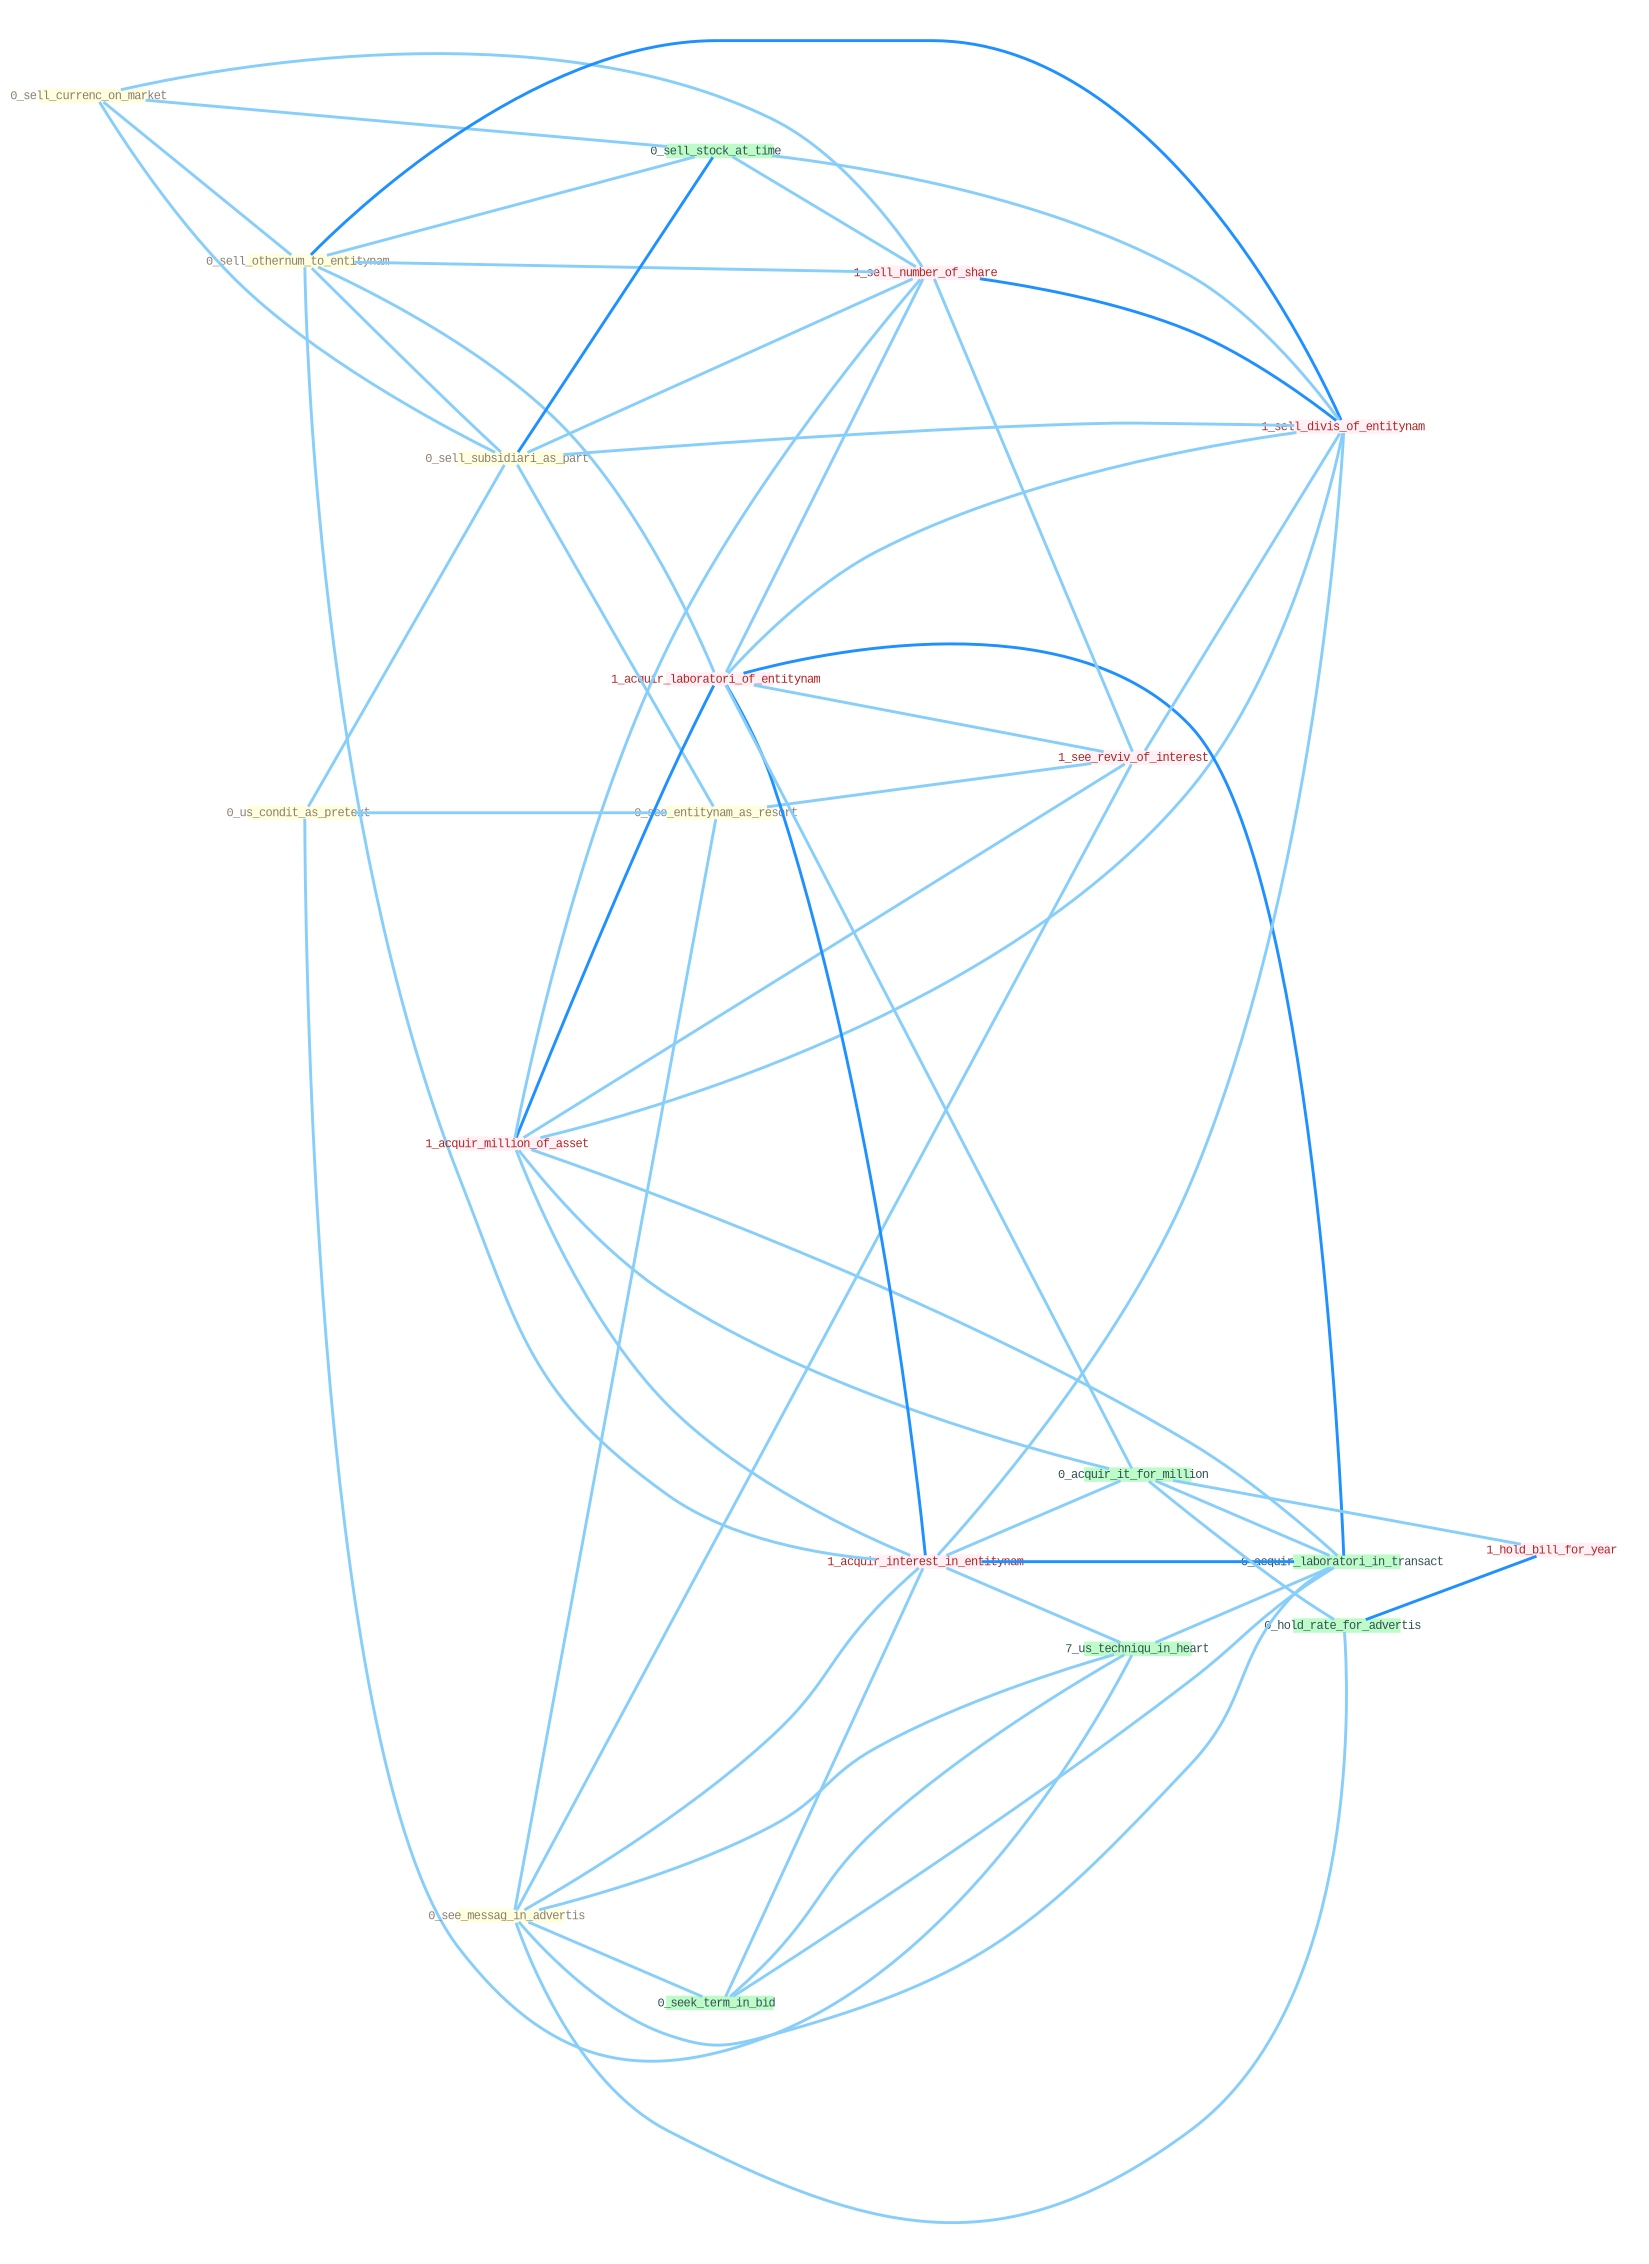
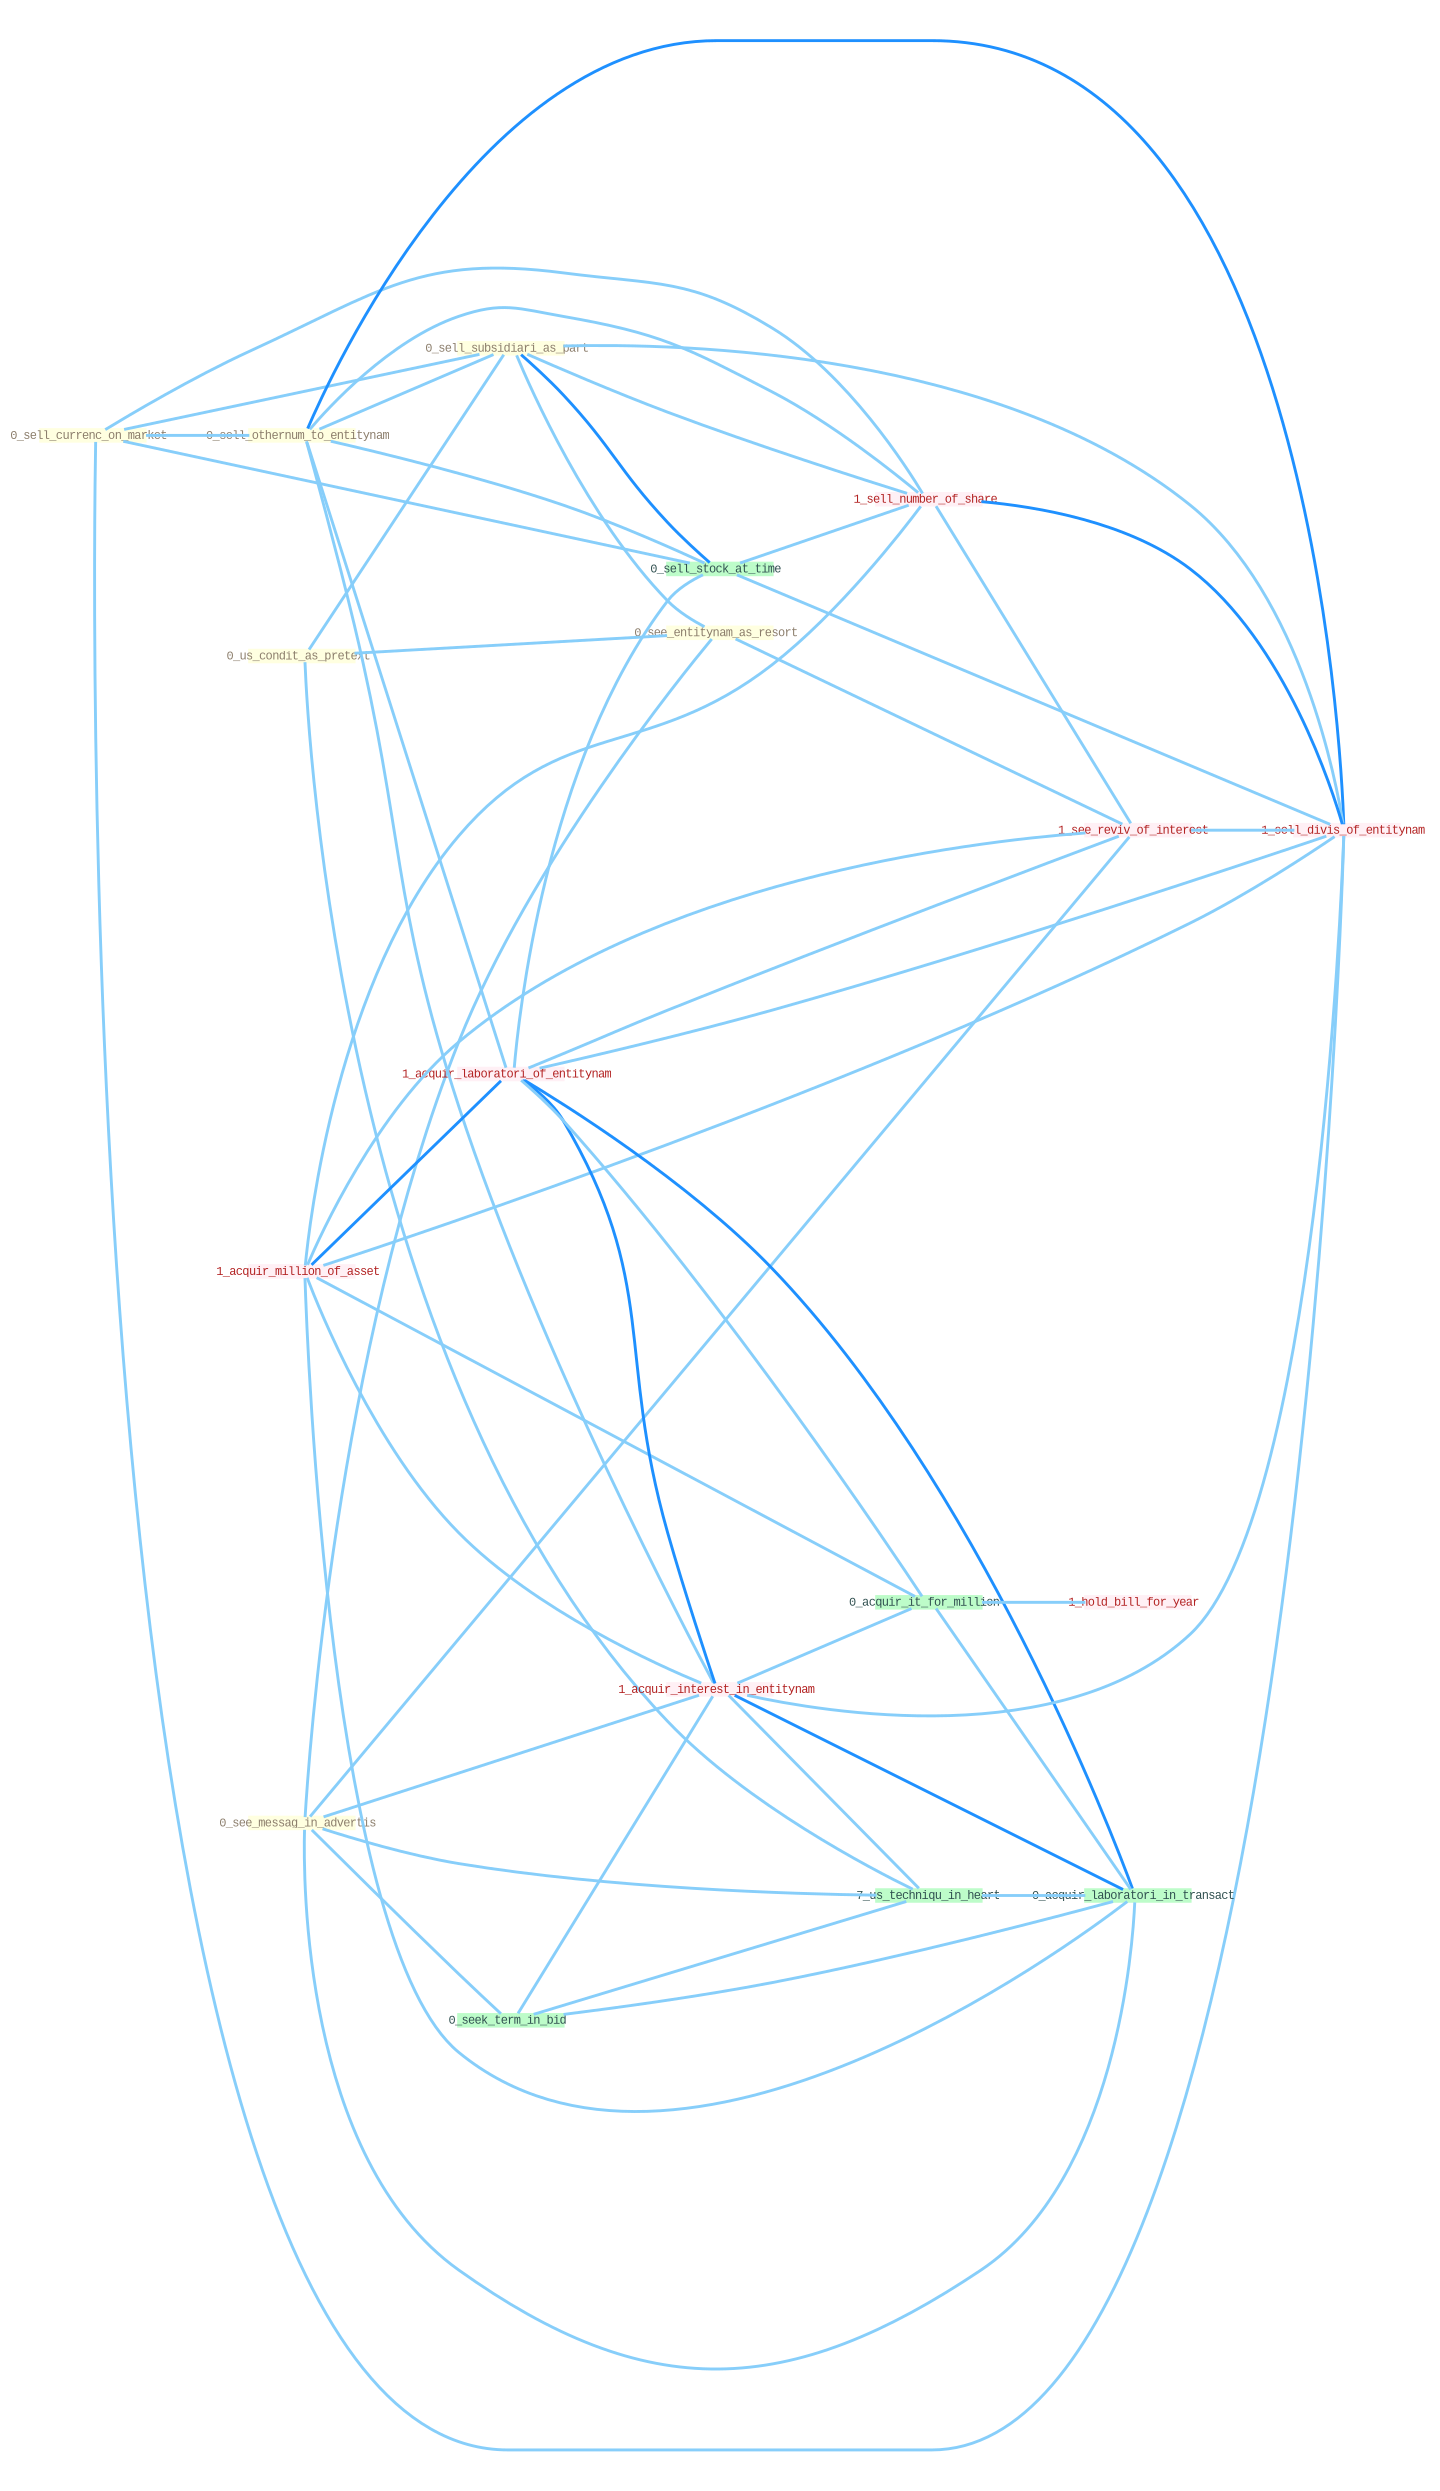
(825, 476) -> (568, 803)
(1347, 1626) -> none
none -> (519, 2450)
